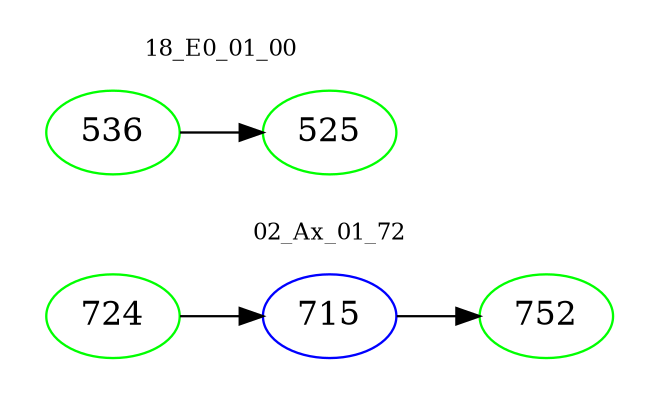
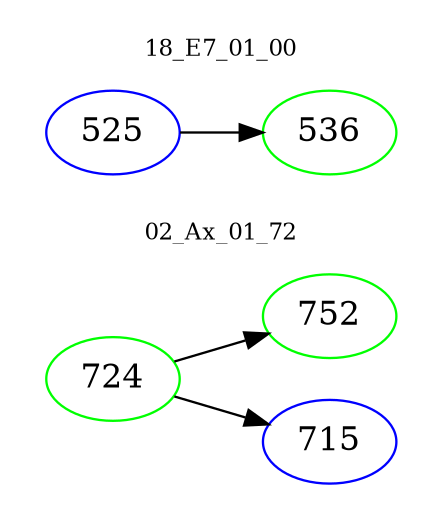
(221, 50) -> (221, 50)
(210, 133) -> (210, 133)
(330, 133) -> (113, 133)
(426, 316) -> (210, 351)
